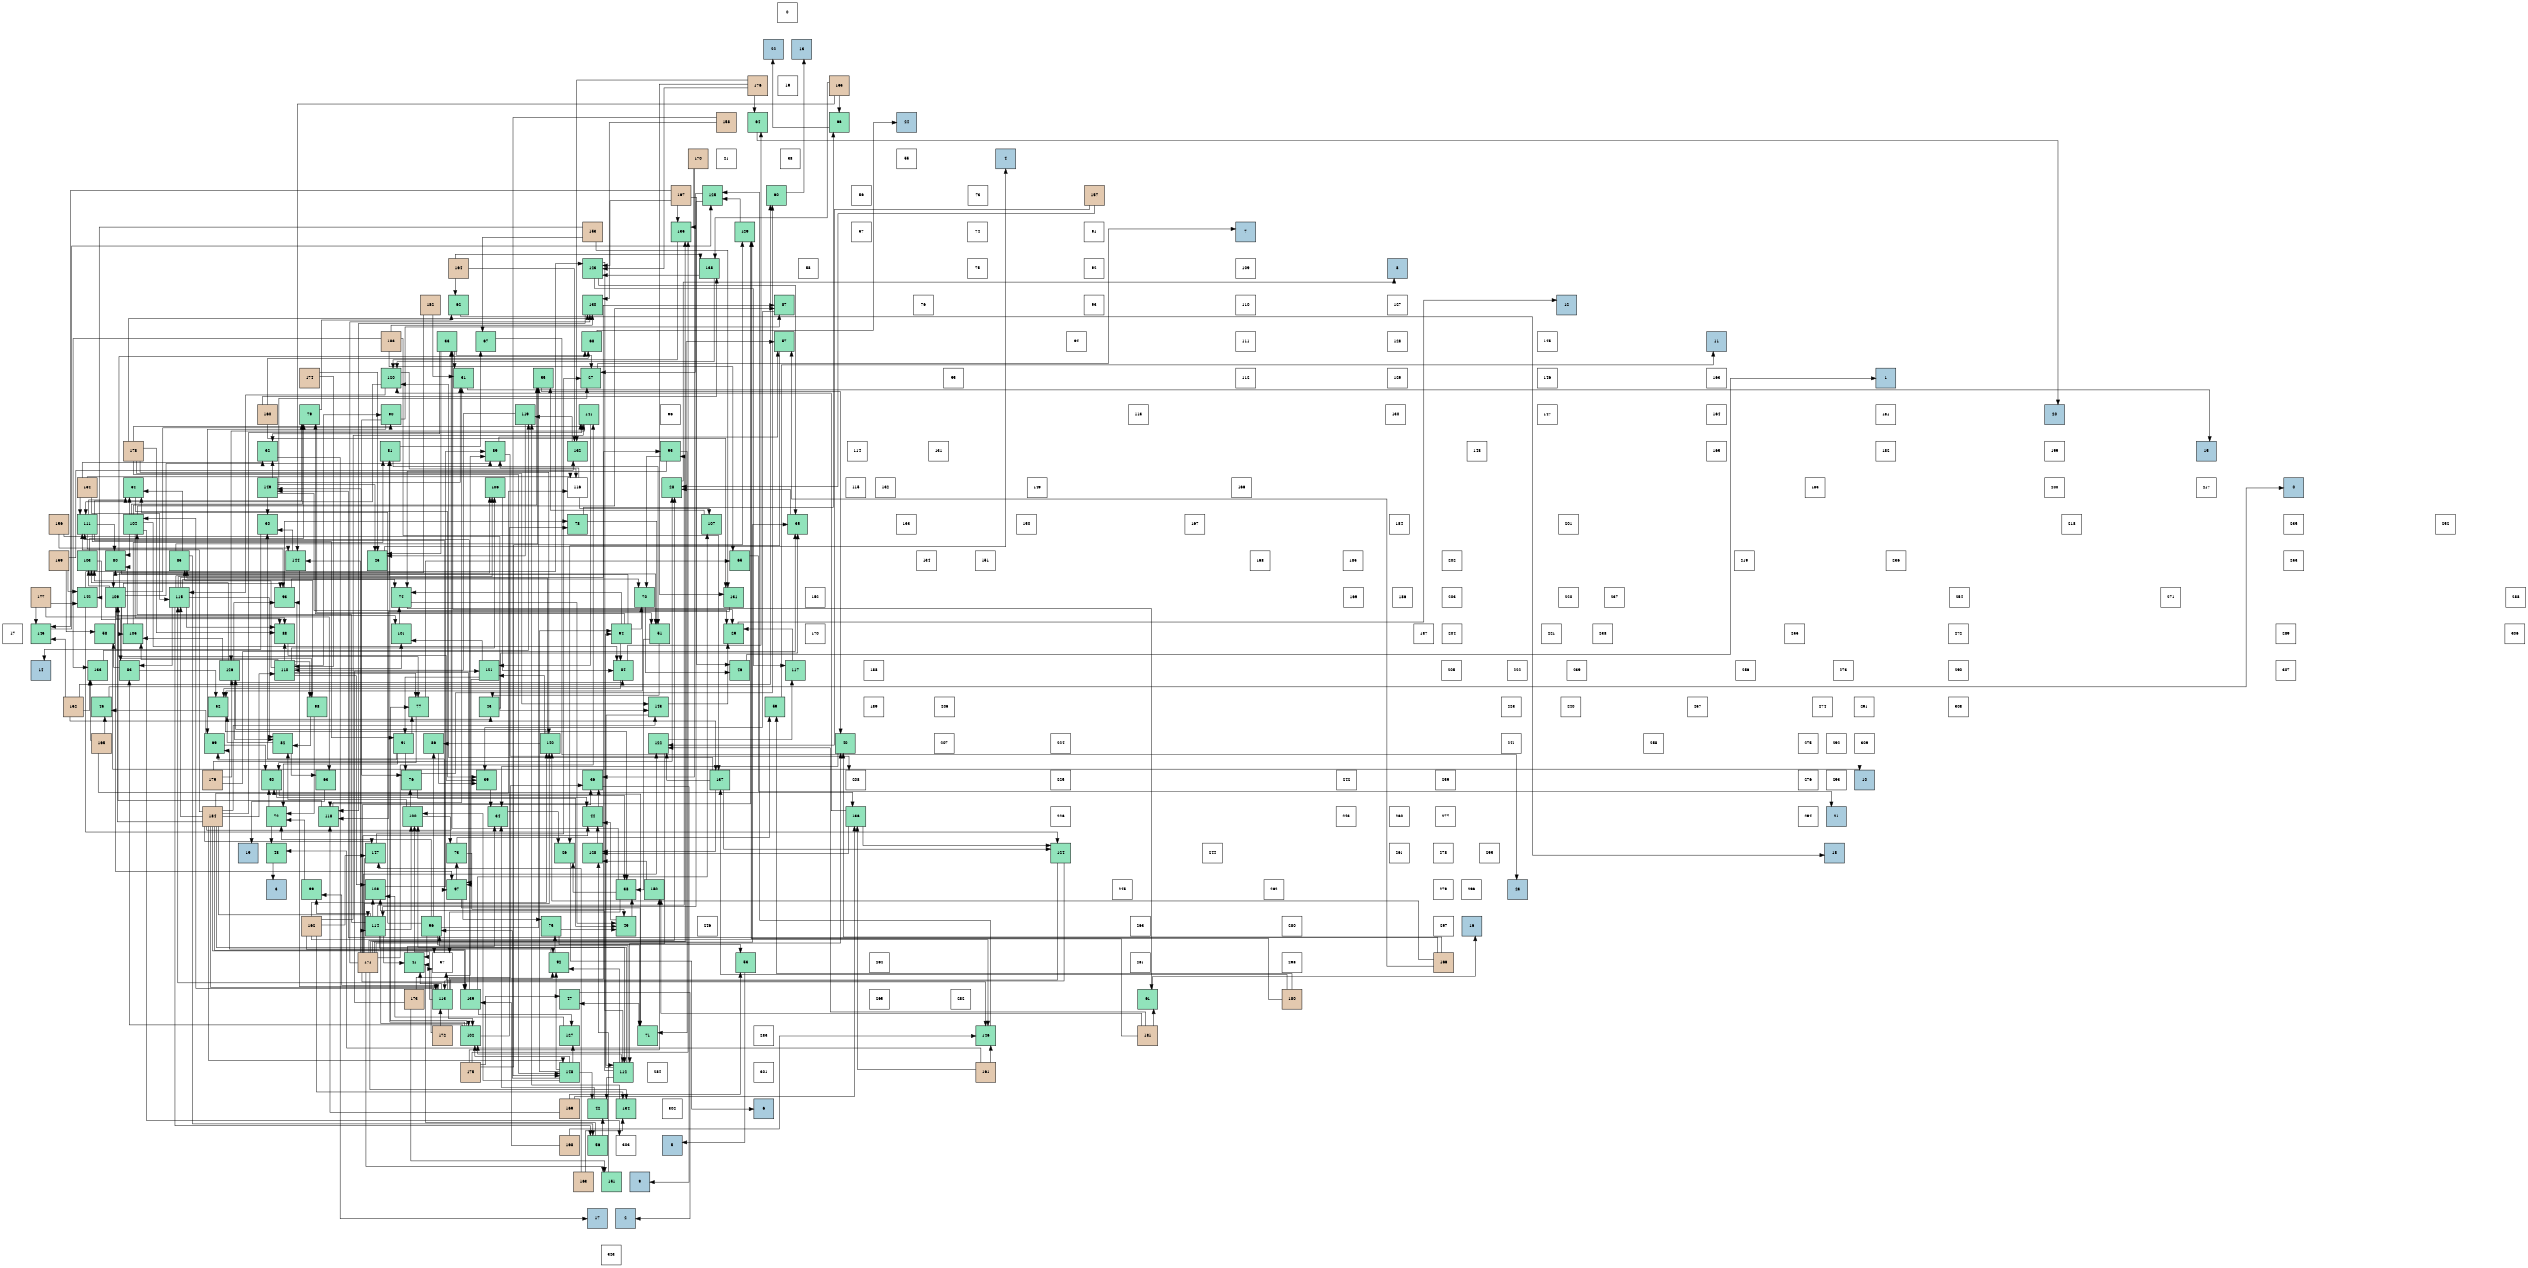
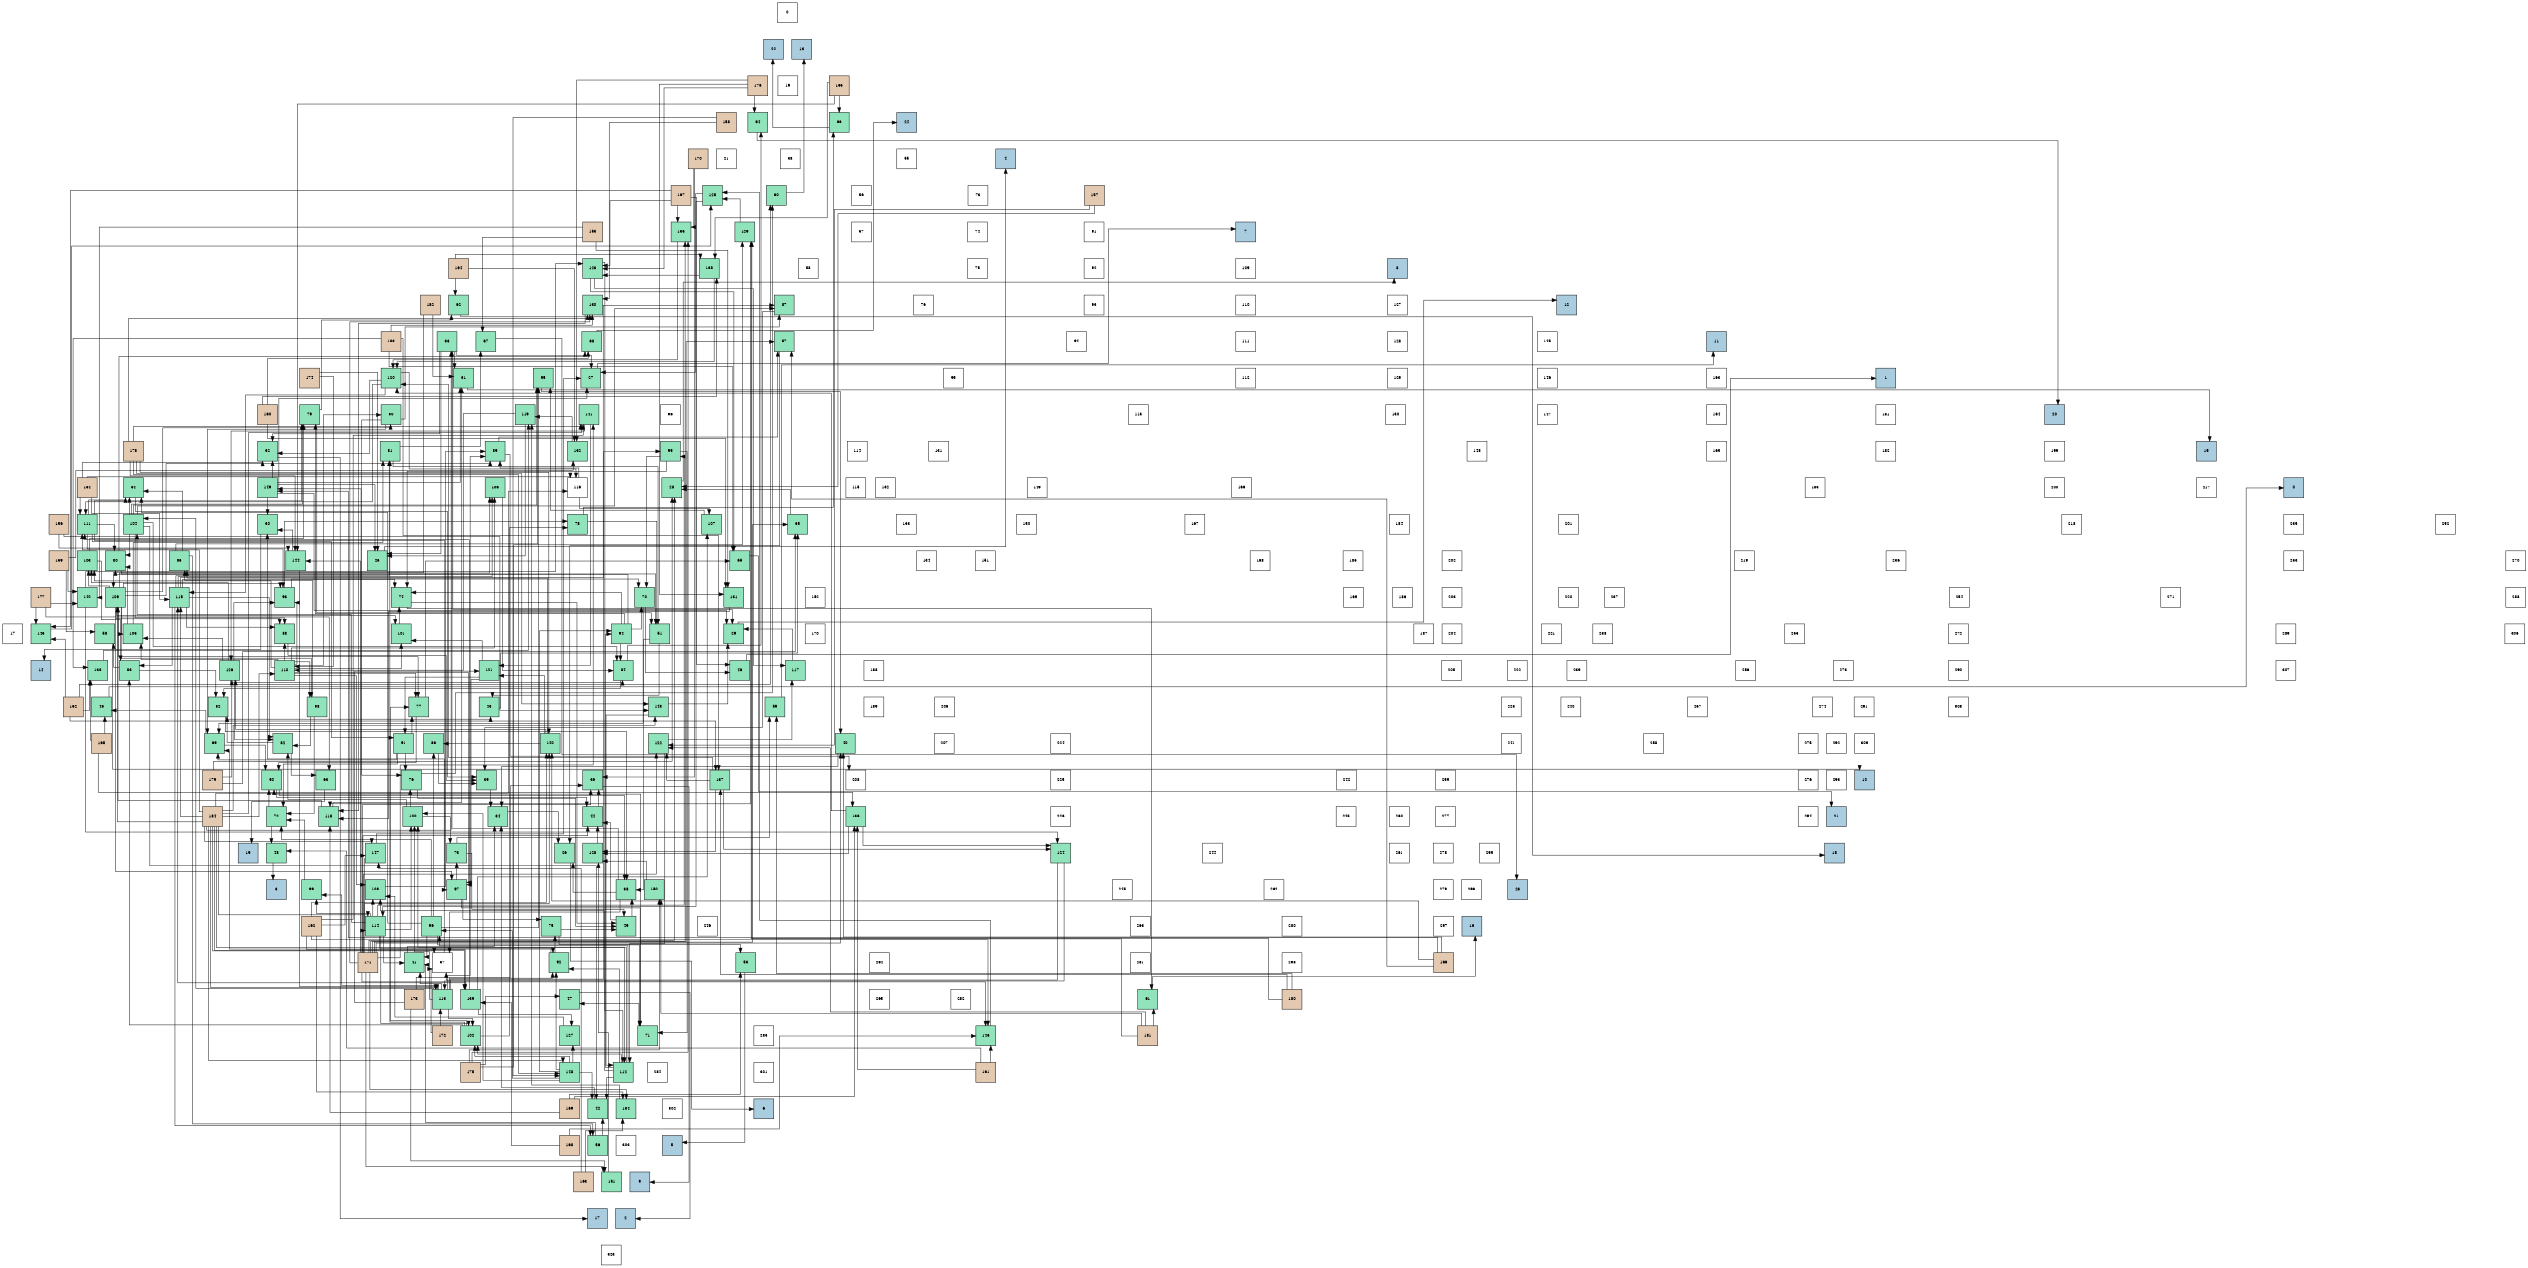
(795, 296) -> (734, 351)
none -> (368, 453)
none -> (2516, 561)
(156, 599) -> (240, 476)
(475, 691) -> (486, 723)
(147, 1065) -> (314, 866)
